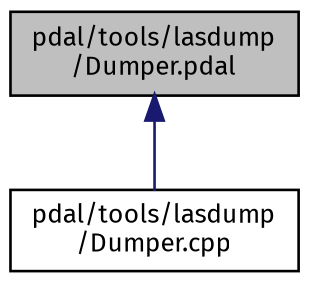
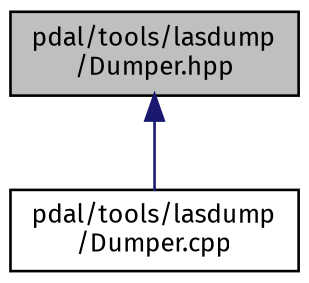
(155, 54) -> (155, 54)
